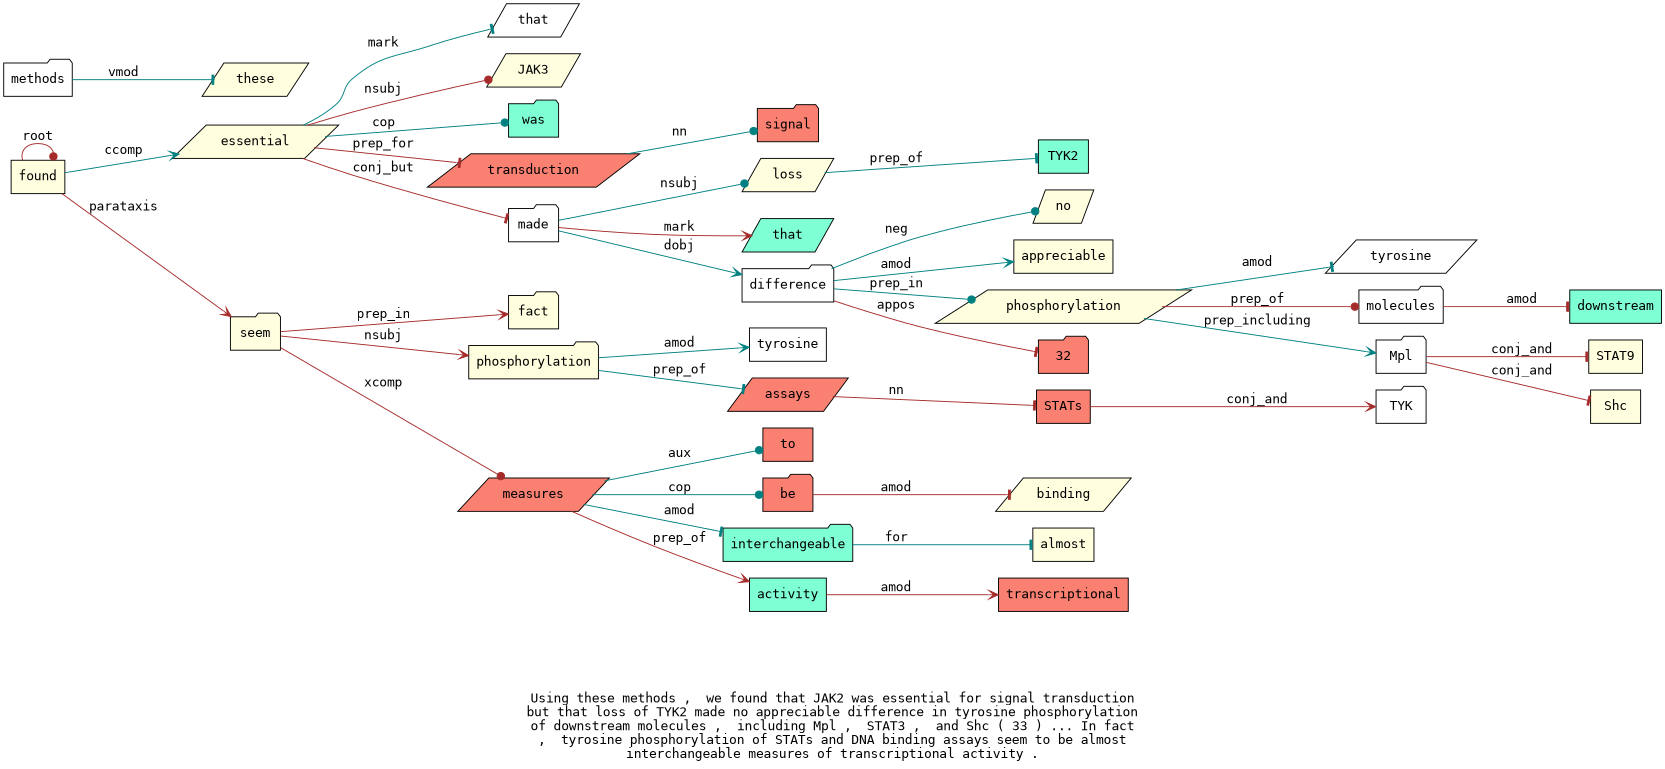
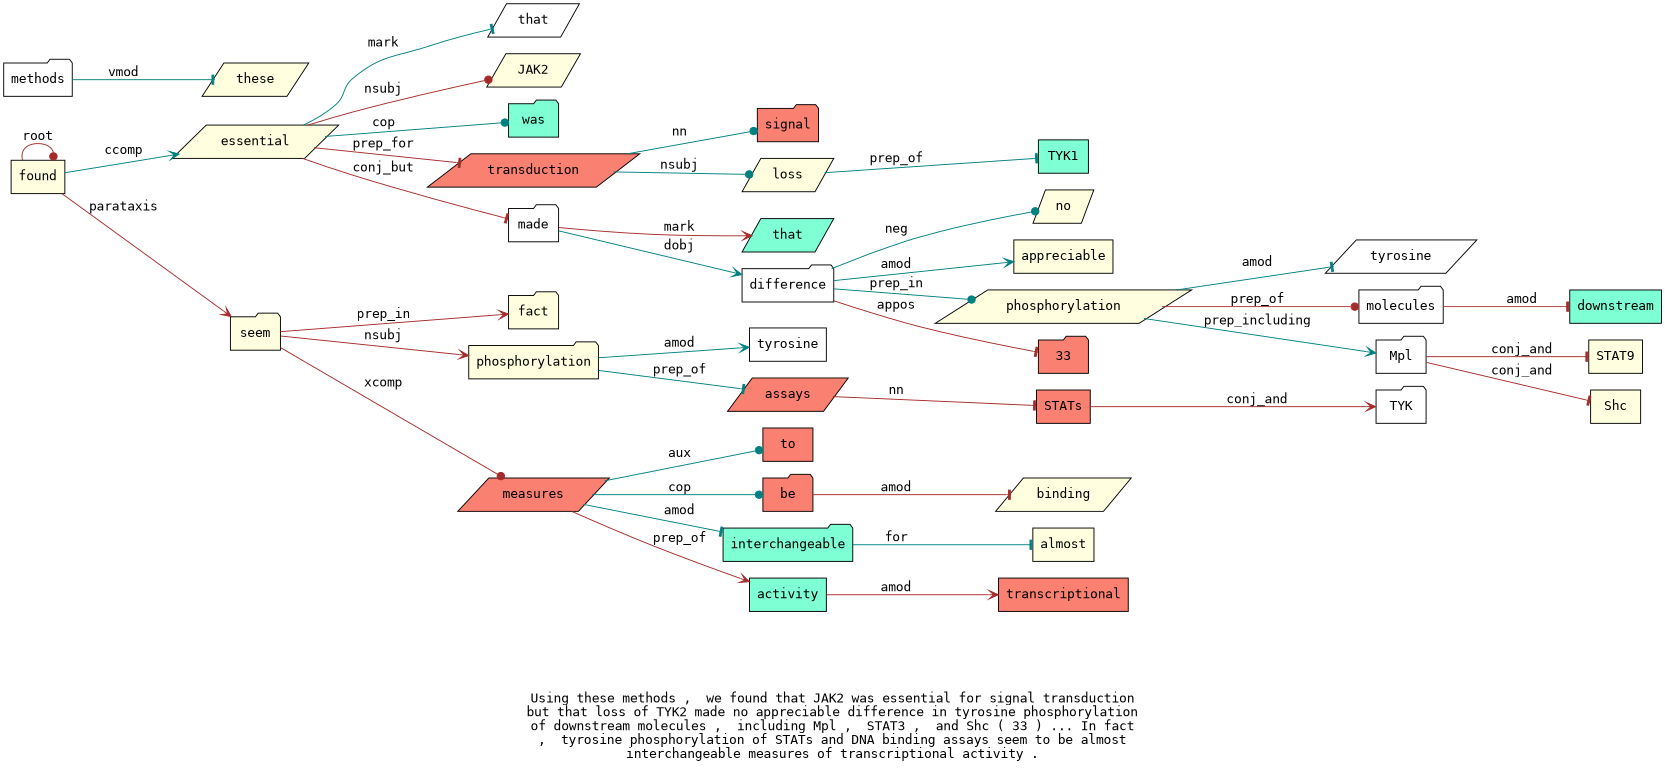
(534, 70) -> (534, 70)
(1063, 157) -> (1063, 157)
(650, 202) -> (679, 173)
(1063, 357) -> (1063, 357)
